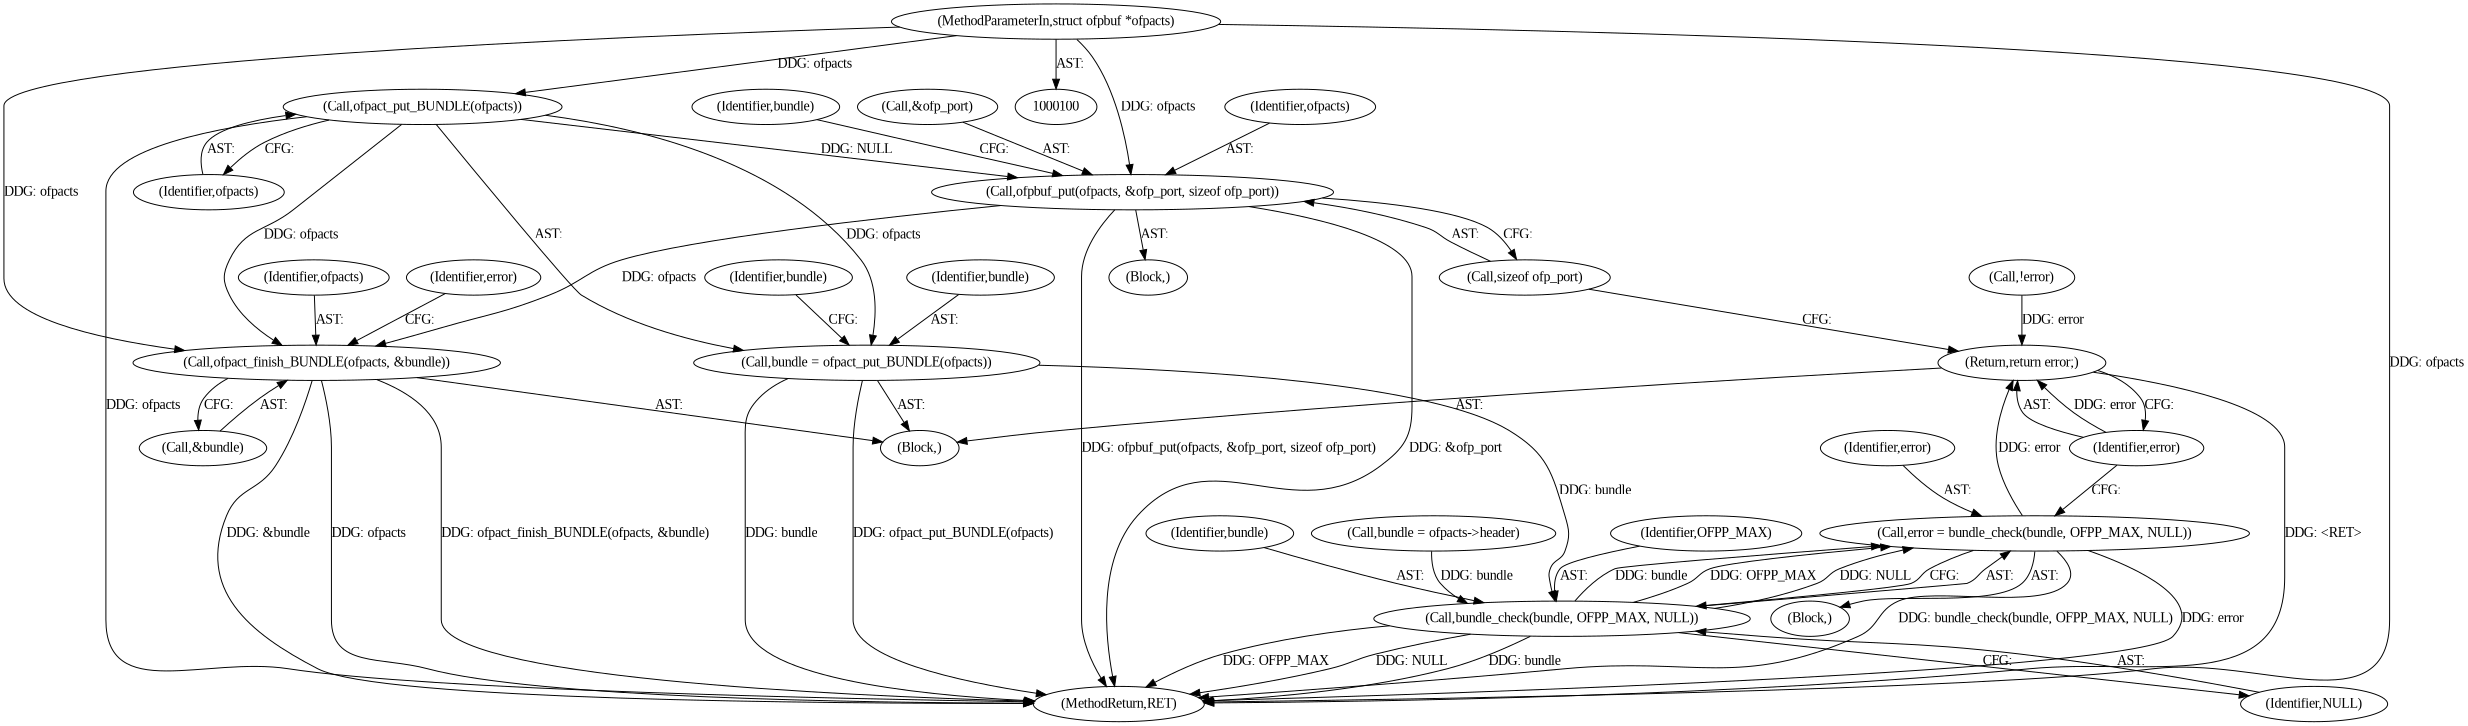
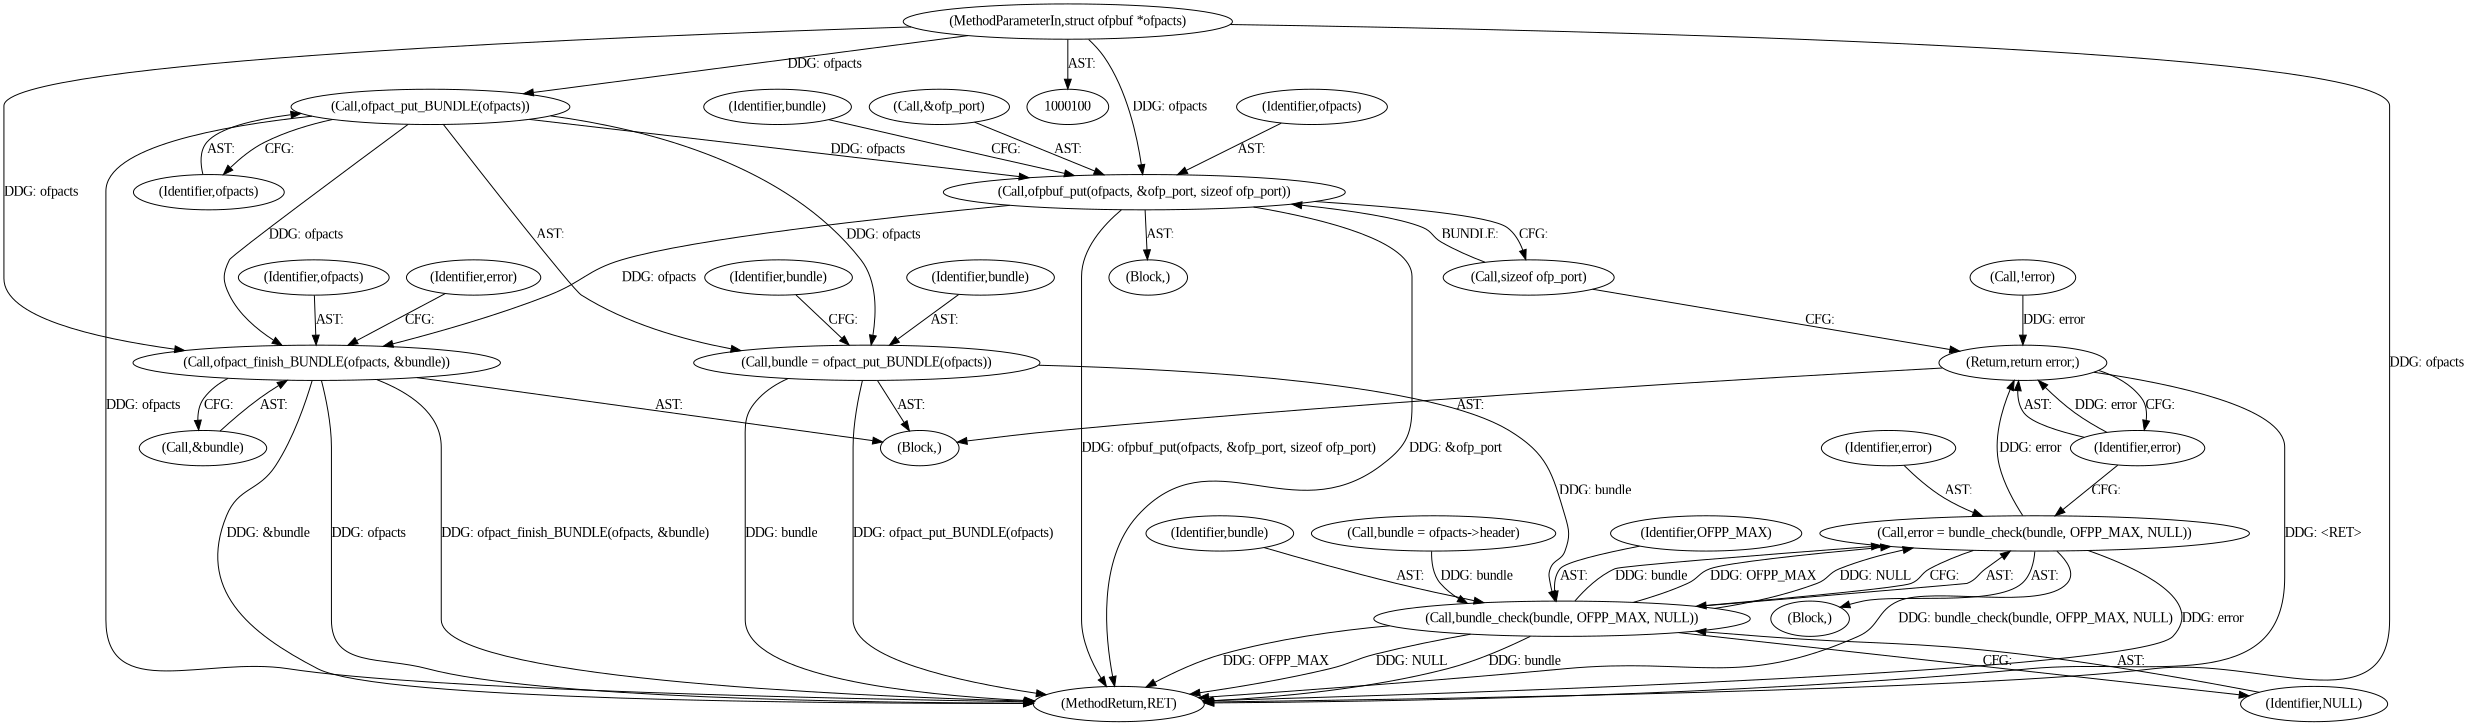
(857, 150) -> (868, 150)
(1467, 235) -> (1472, 235)
